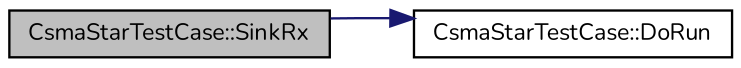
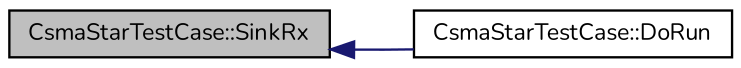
(360, 18) -> (384, 50)
